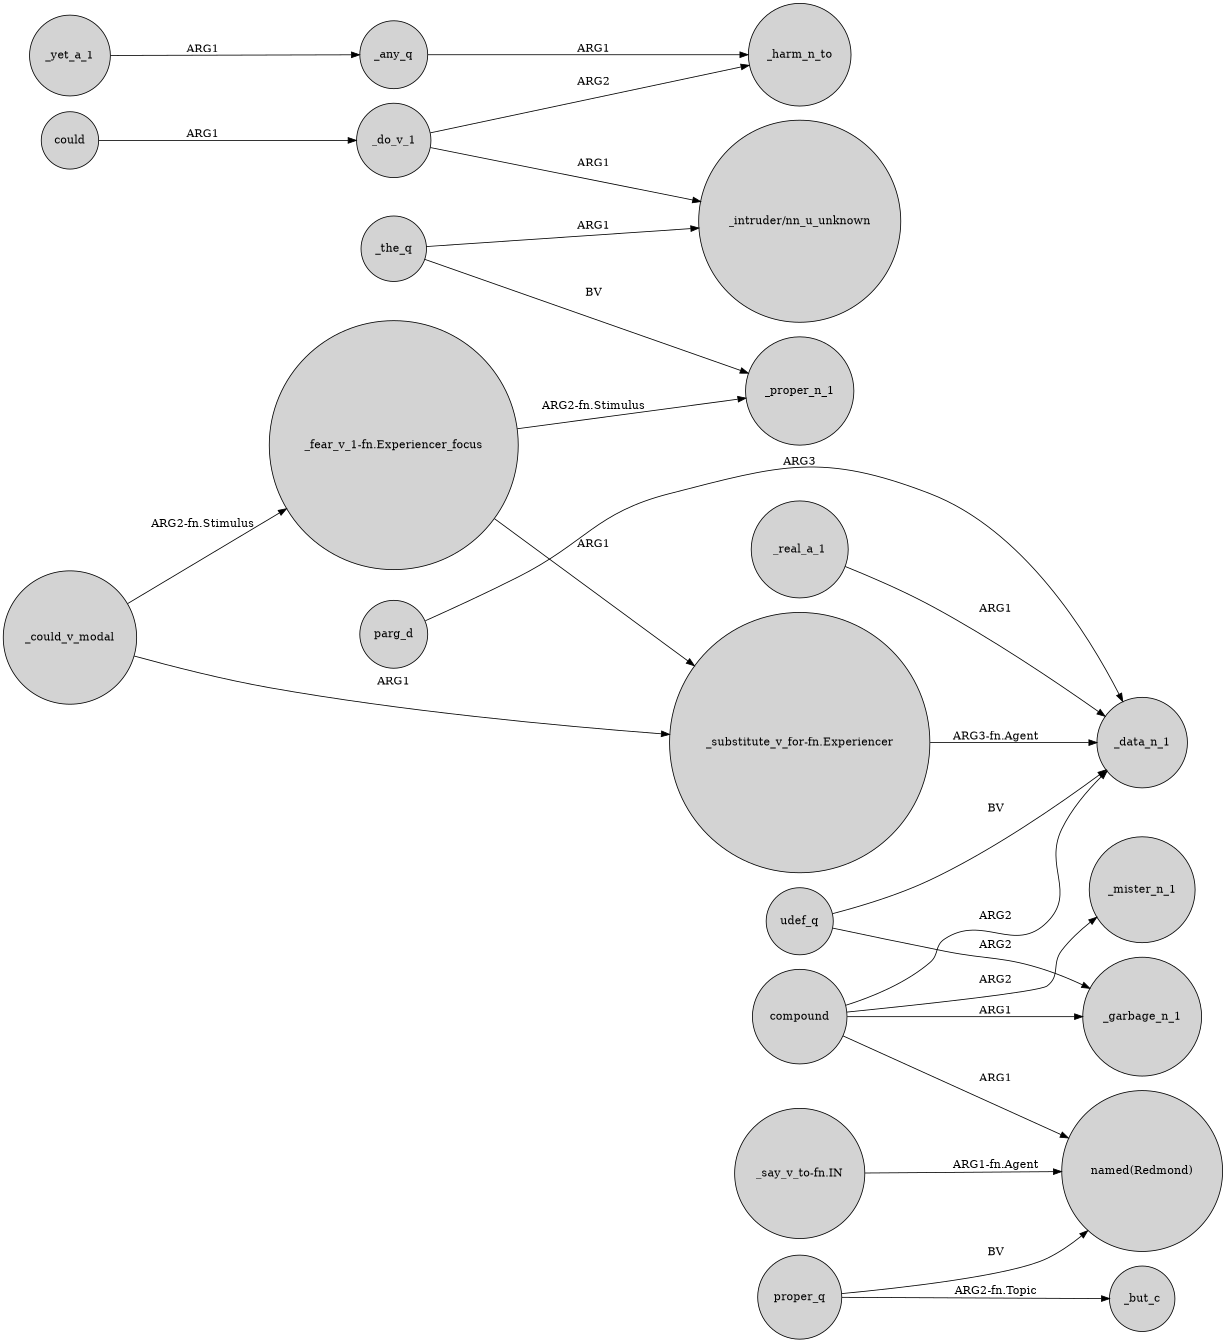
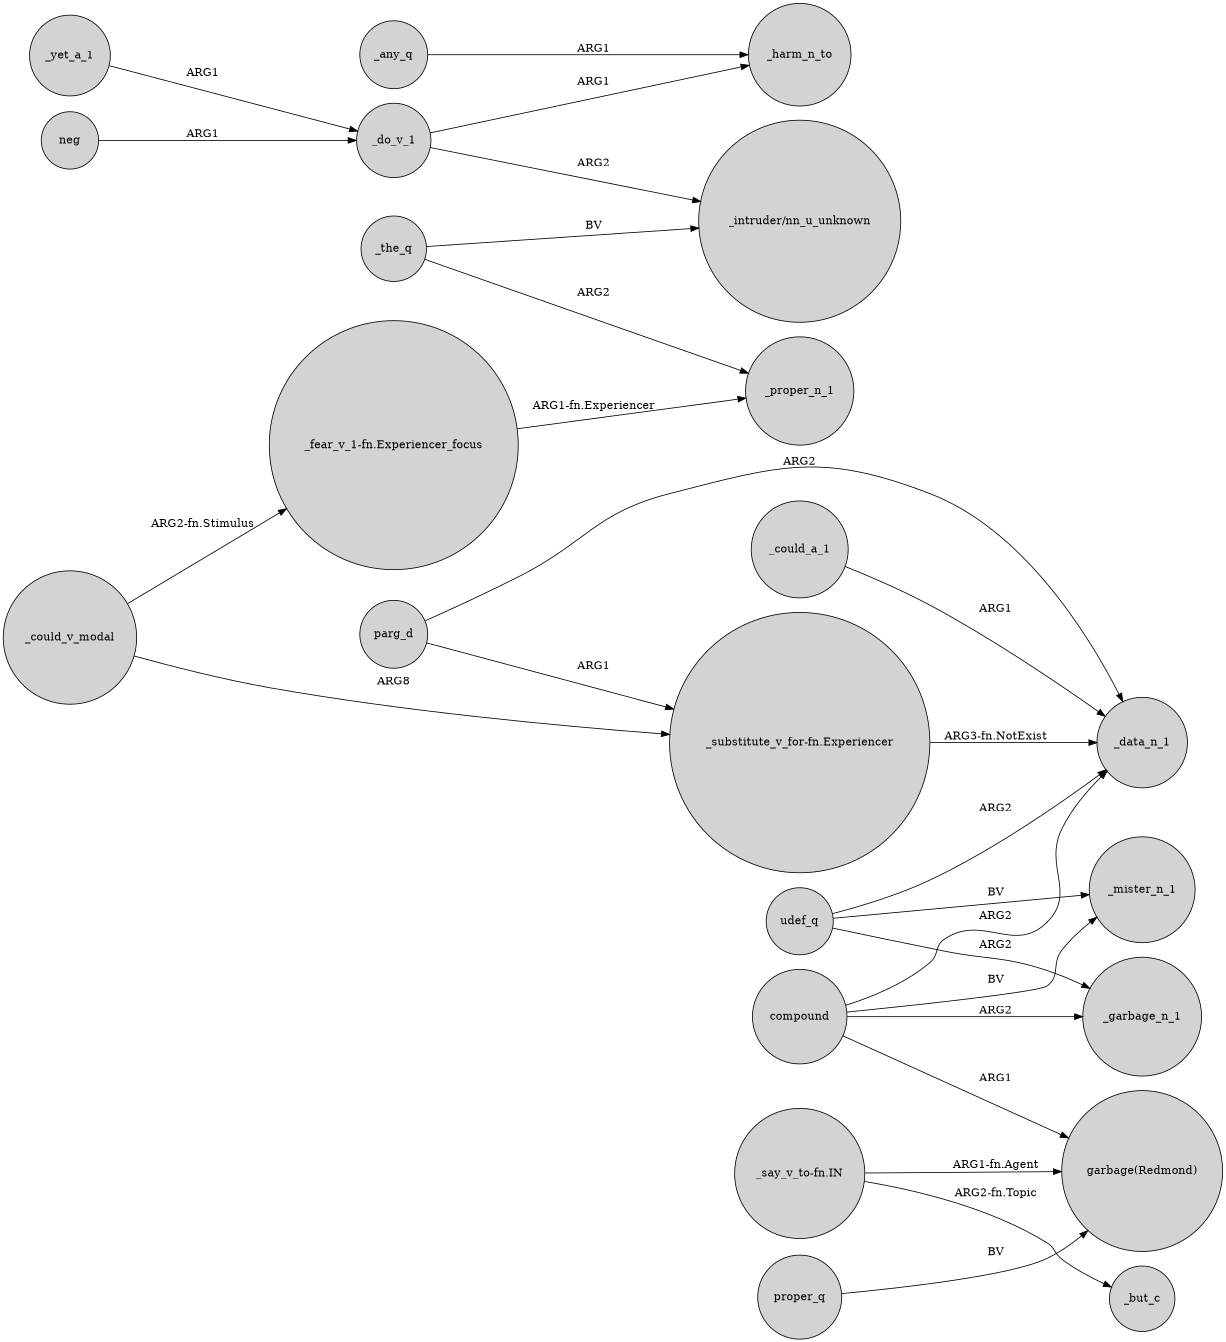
(231, 55) -> (229, 97)
(594, 82) -> (594, 82)
(70, 140) -> (70, 140)
(594, 163) -> (594, 163)
(594, 226) -> (594, 226)
(594, 293) -> (594, 293)
(594, 406) -> (594, 406)
(800, 462) -> (800, 462)
(800, 549) -> (800, 549)
(591, 590) -> (546, 675)
(394, 682) -> (394, 682)
(996, 737) -> (996, 737)
(996, 808) -> (996, 808)
none -> (957, 907)
(996, 980) -> (996, 980)
(996, 1011) -> (996, 1011)
(1142, 1171) -> (1142, 1171)
(972, 1298) -> (992, 1216)
